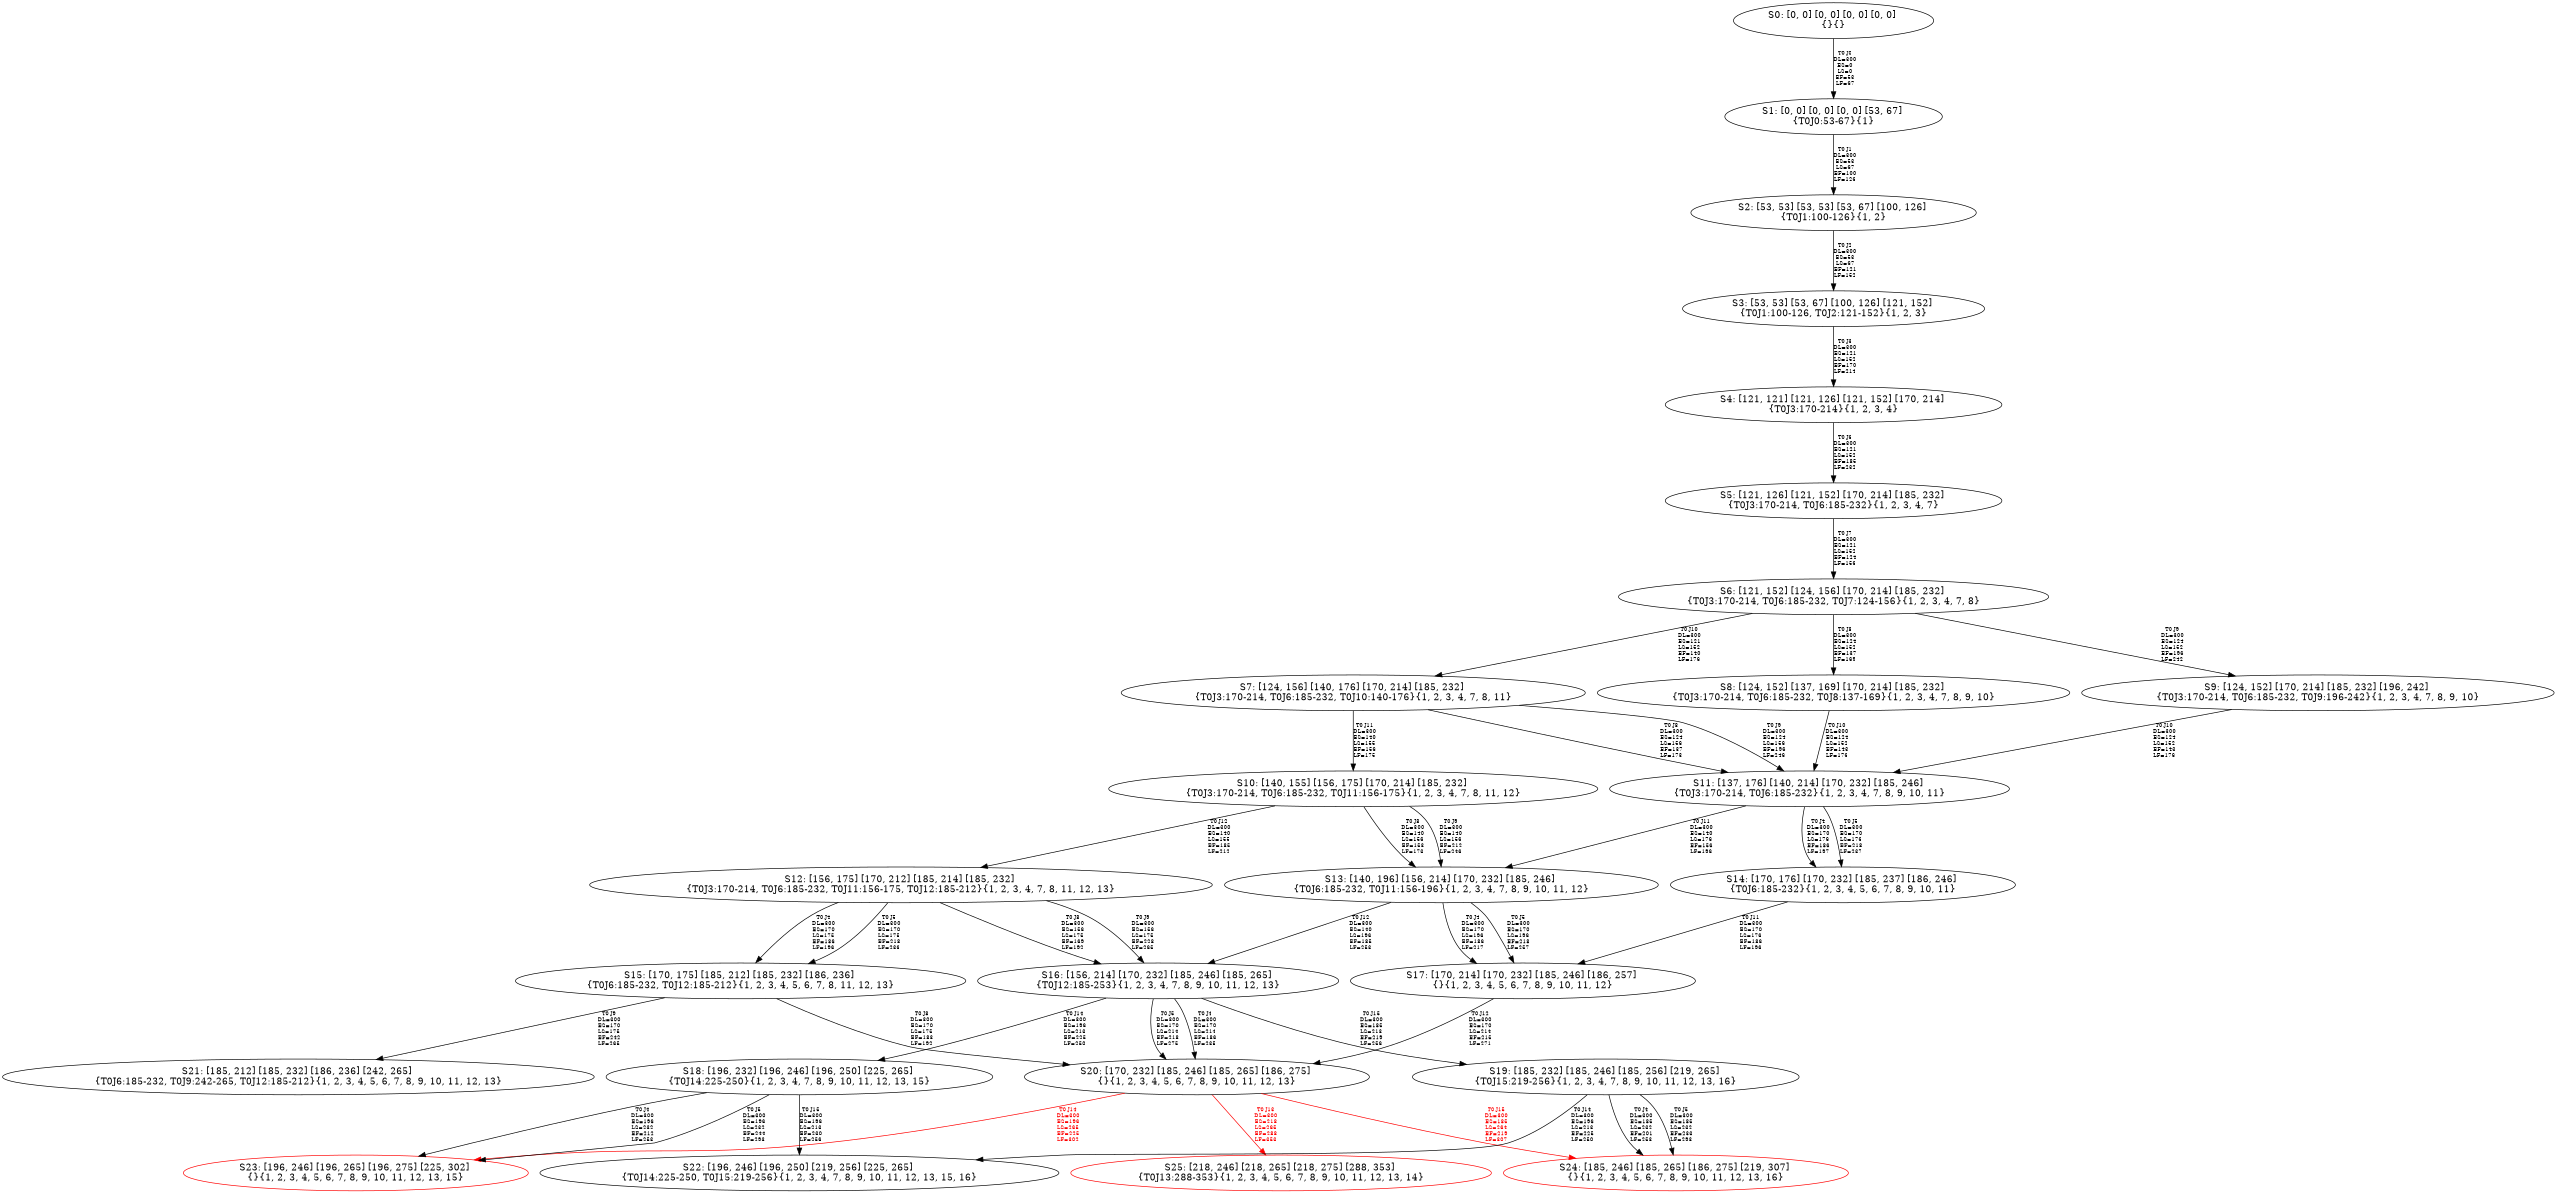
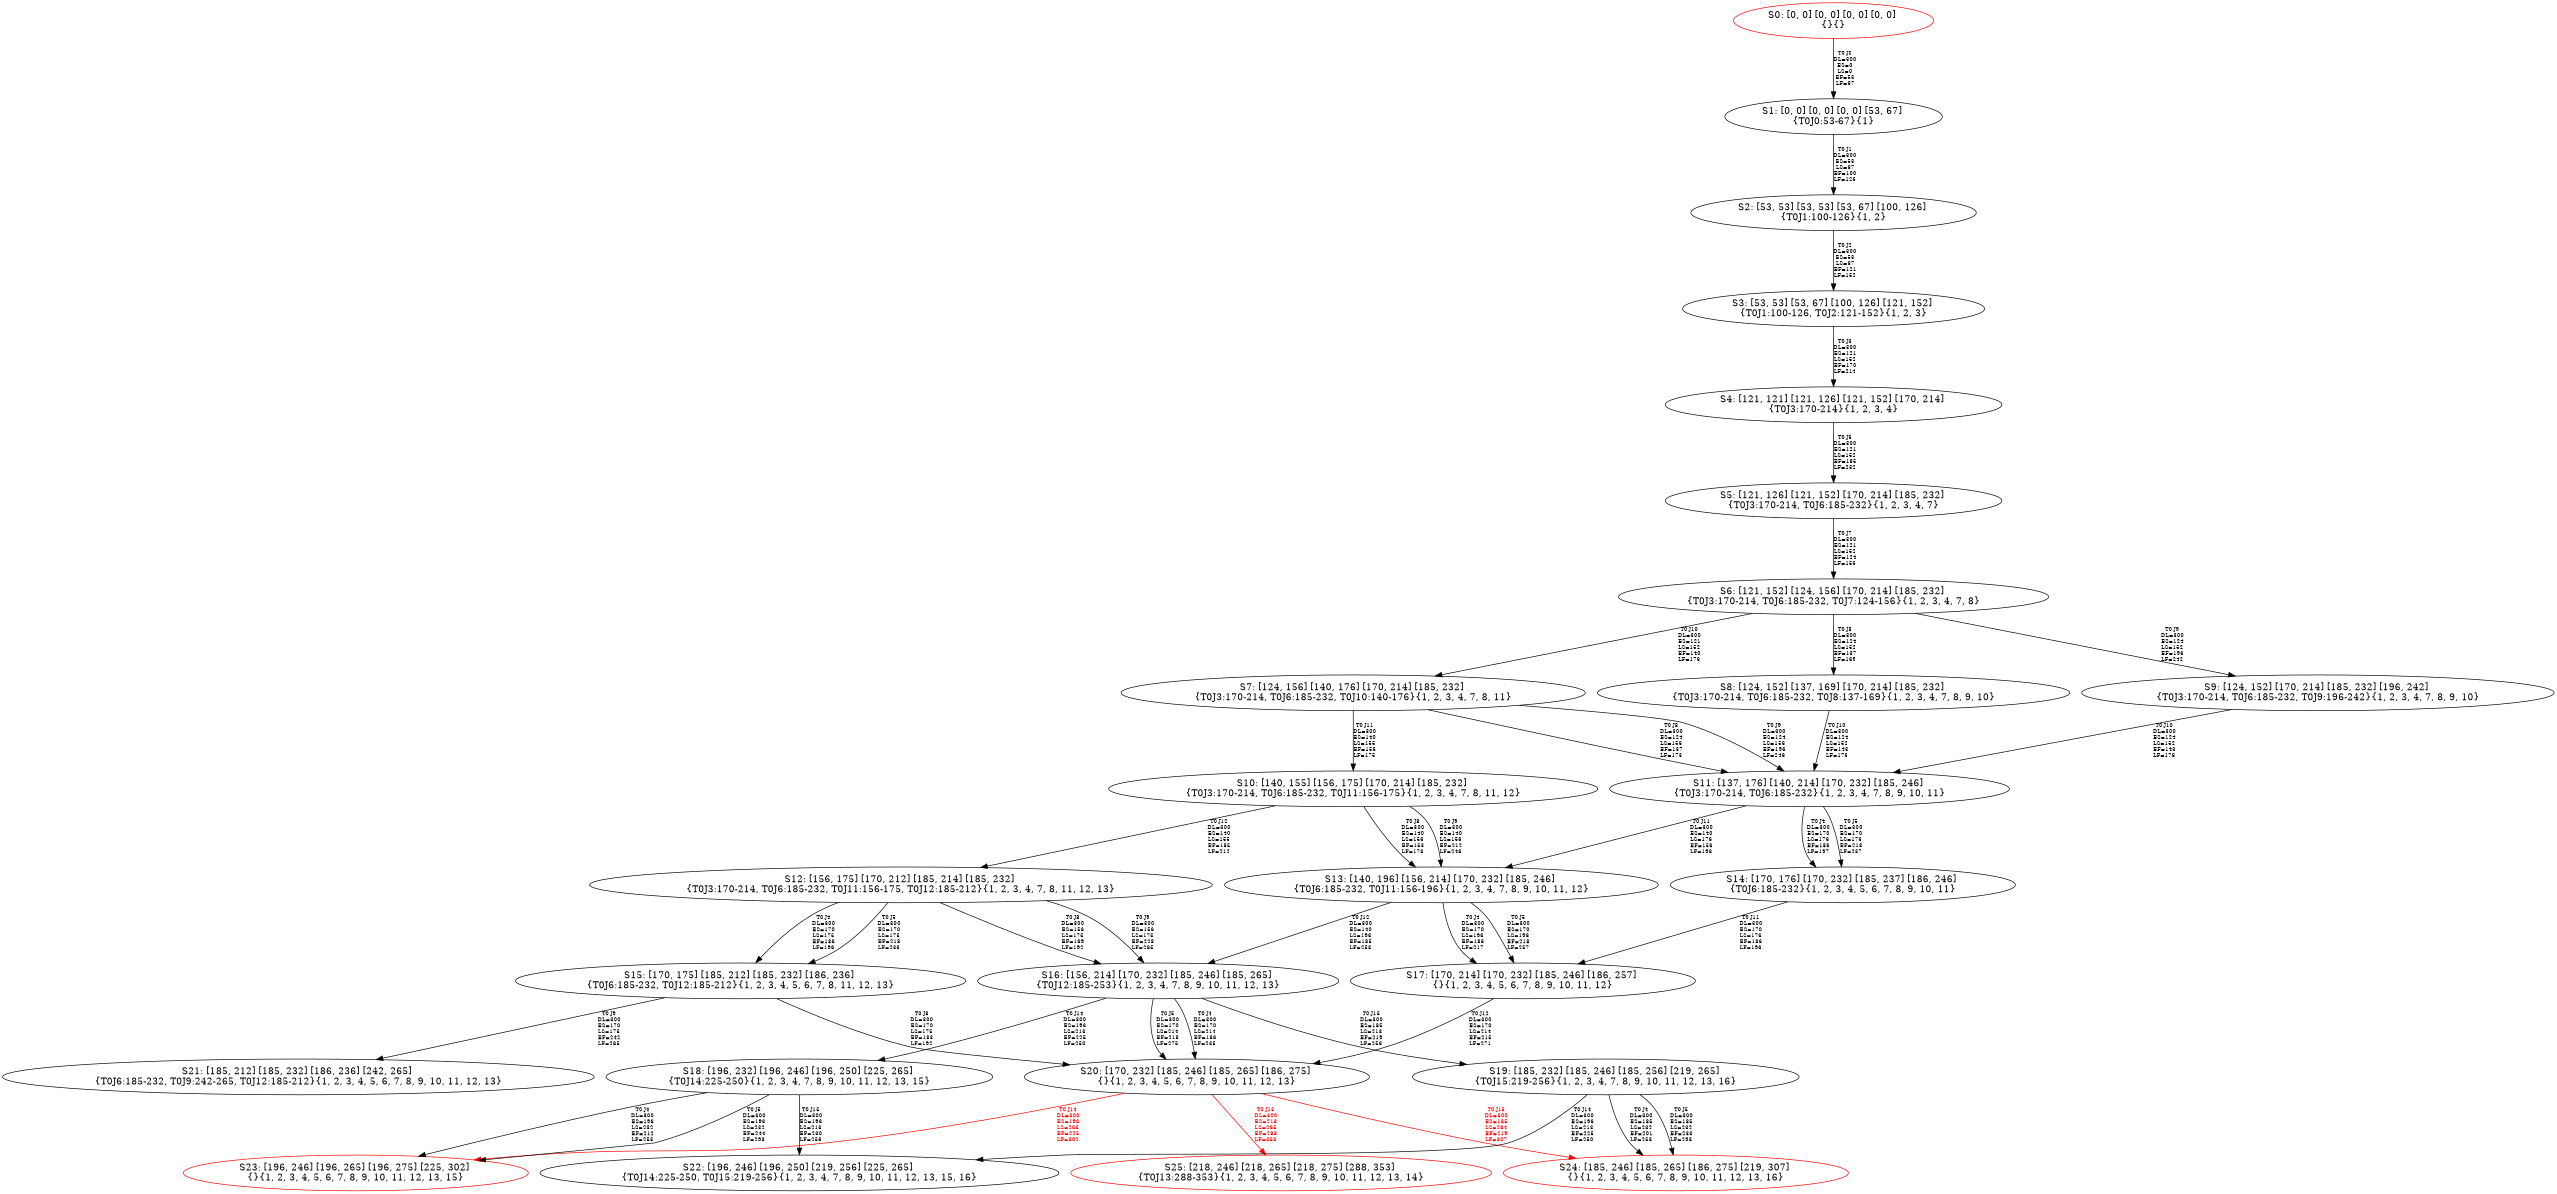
(1834, 21) -> (1834, 21)
